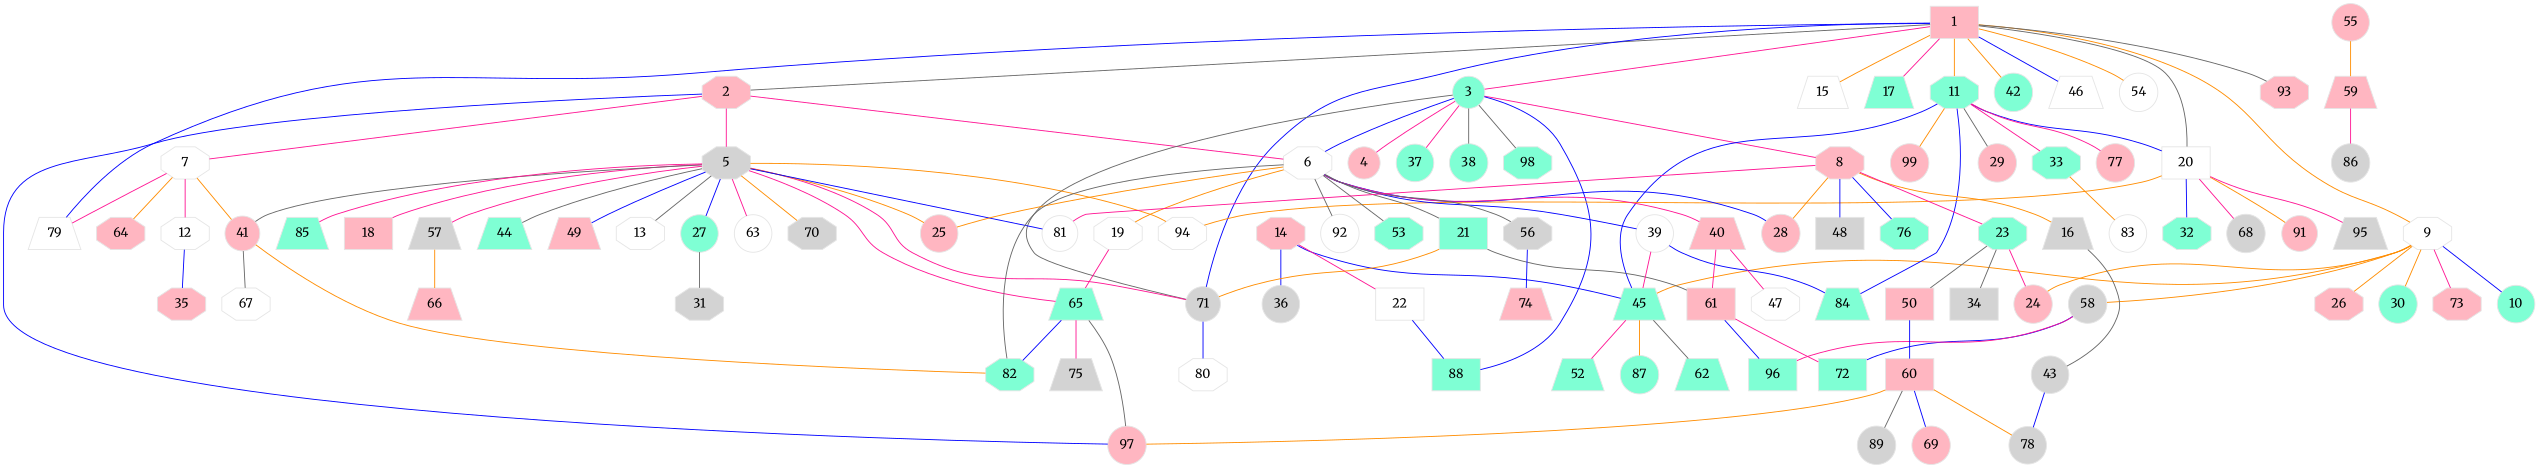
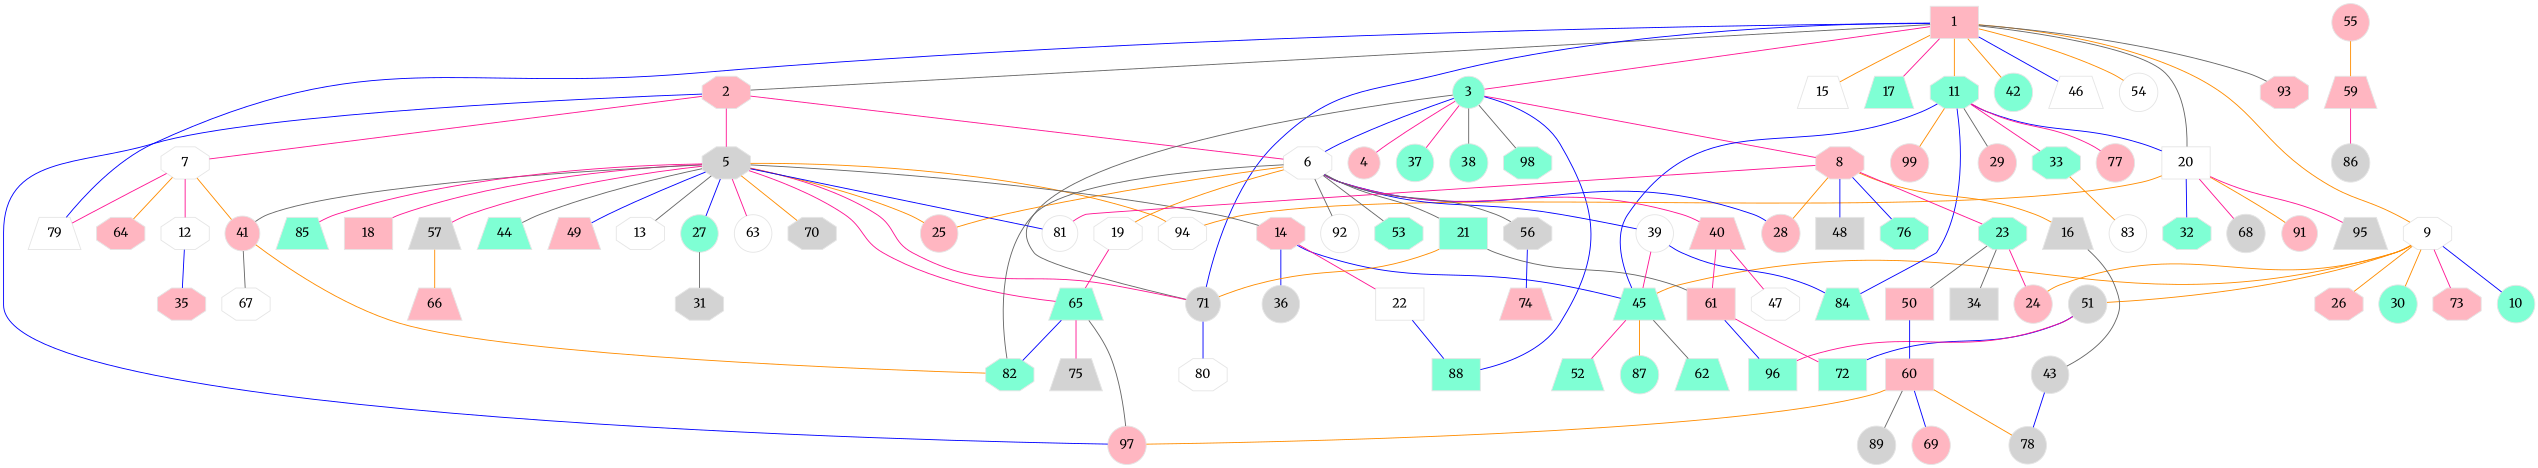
none -> (930, 177)
(2088, 304) -> (2088, 304)
